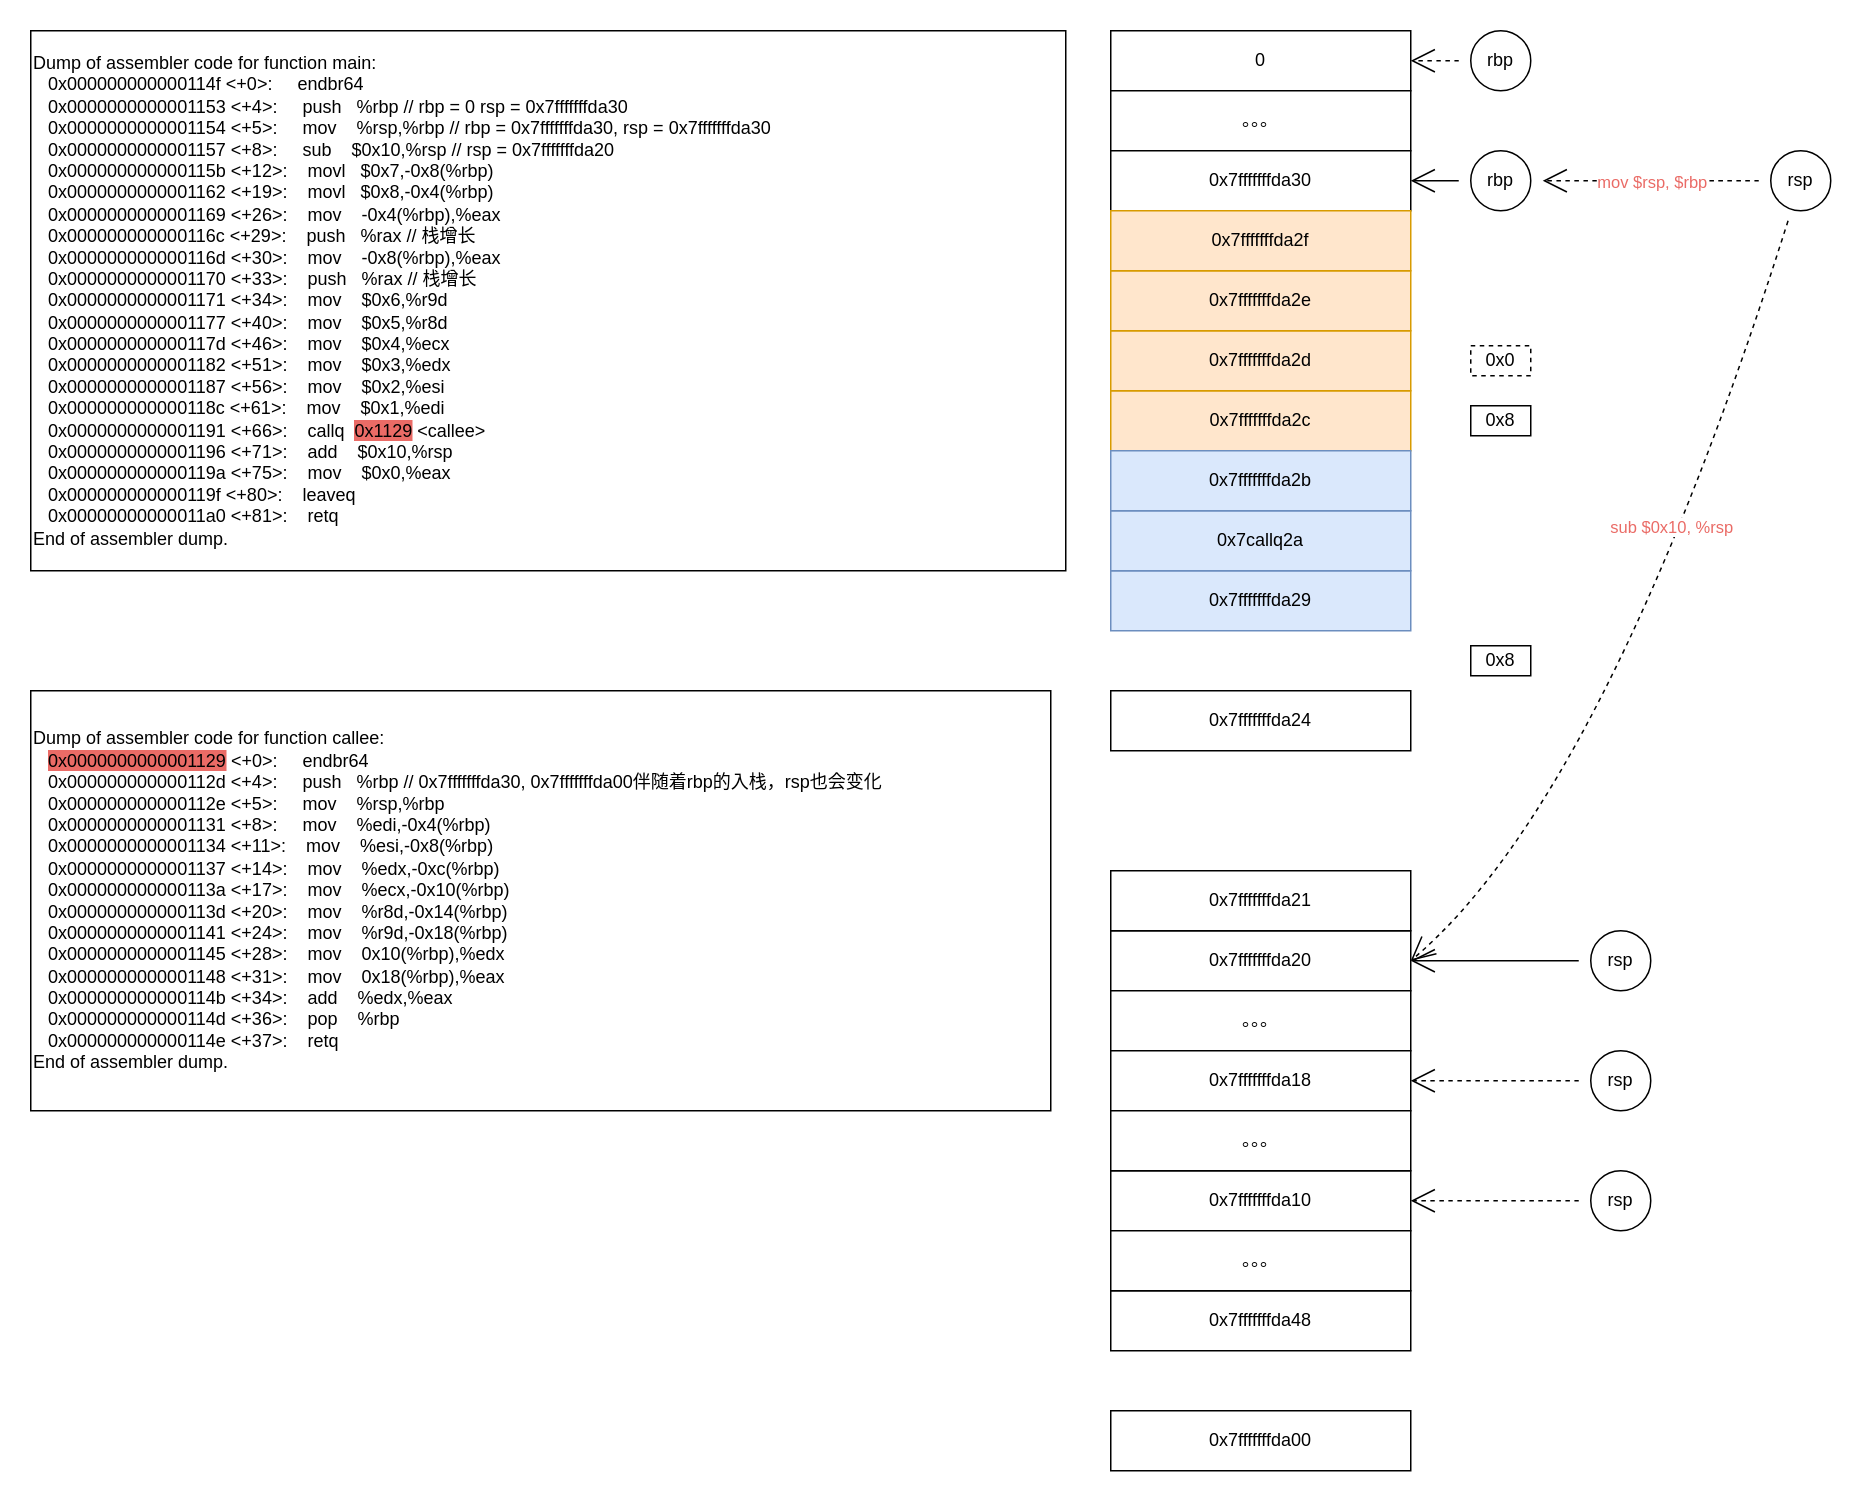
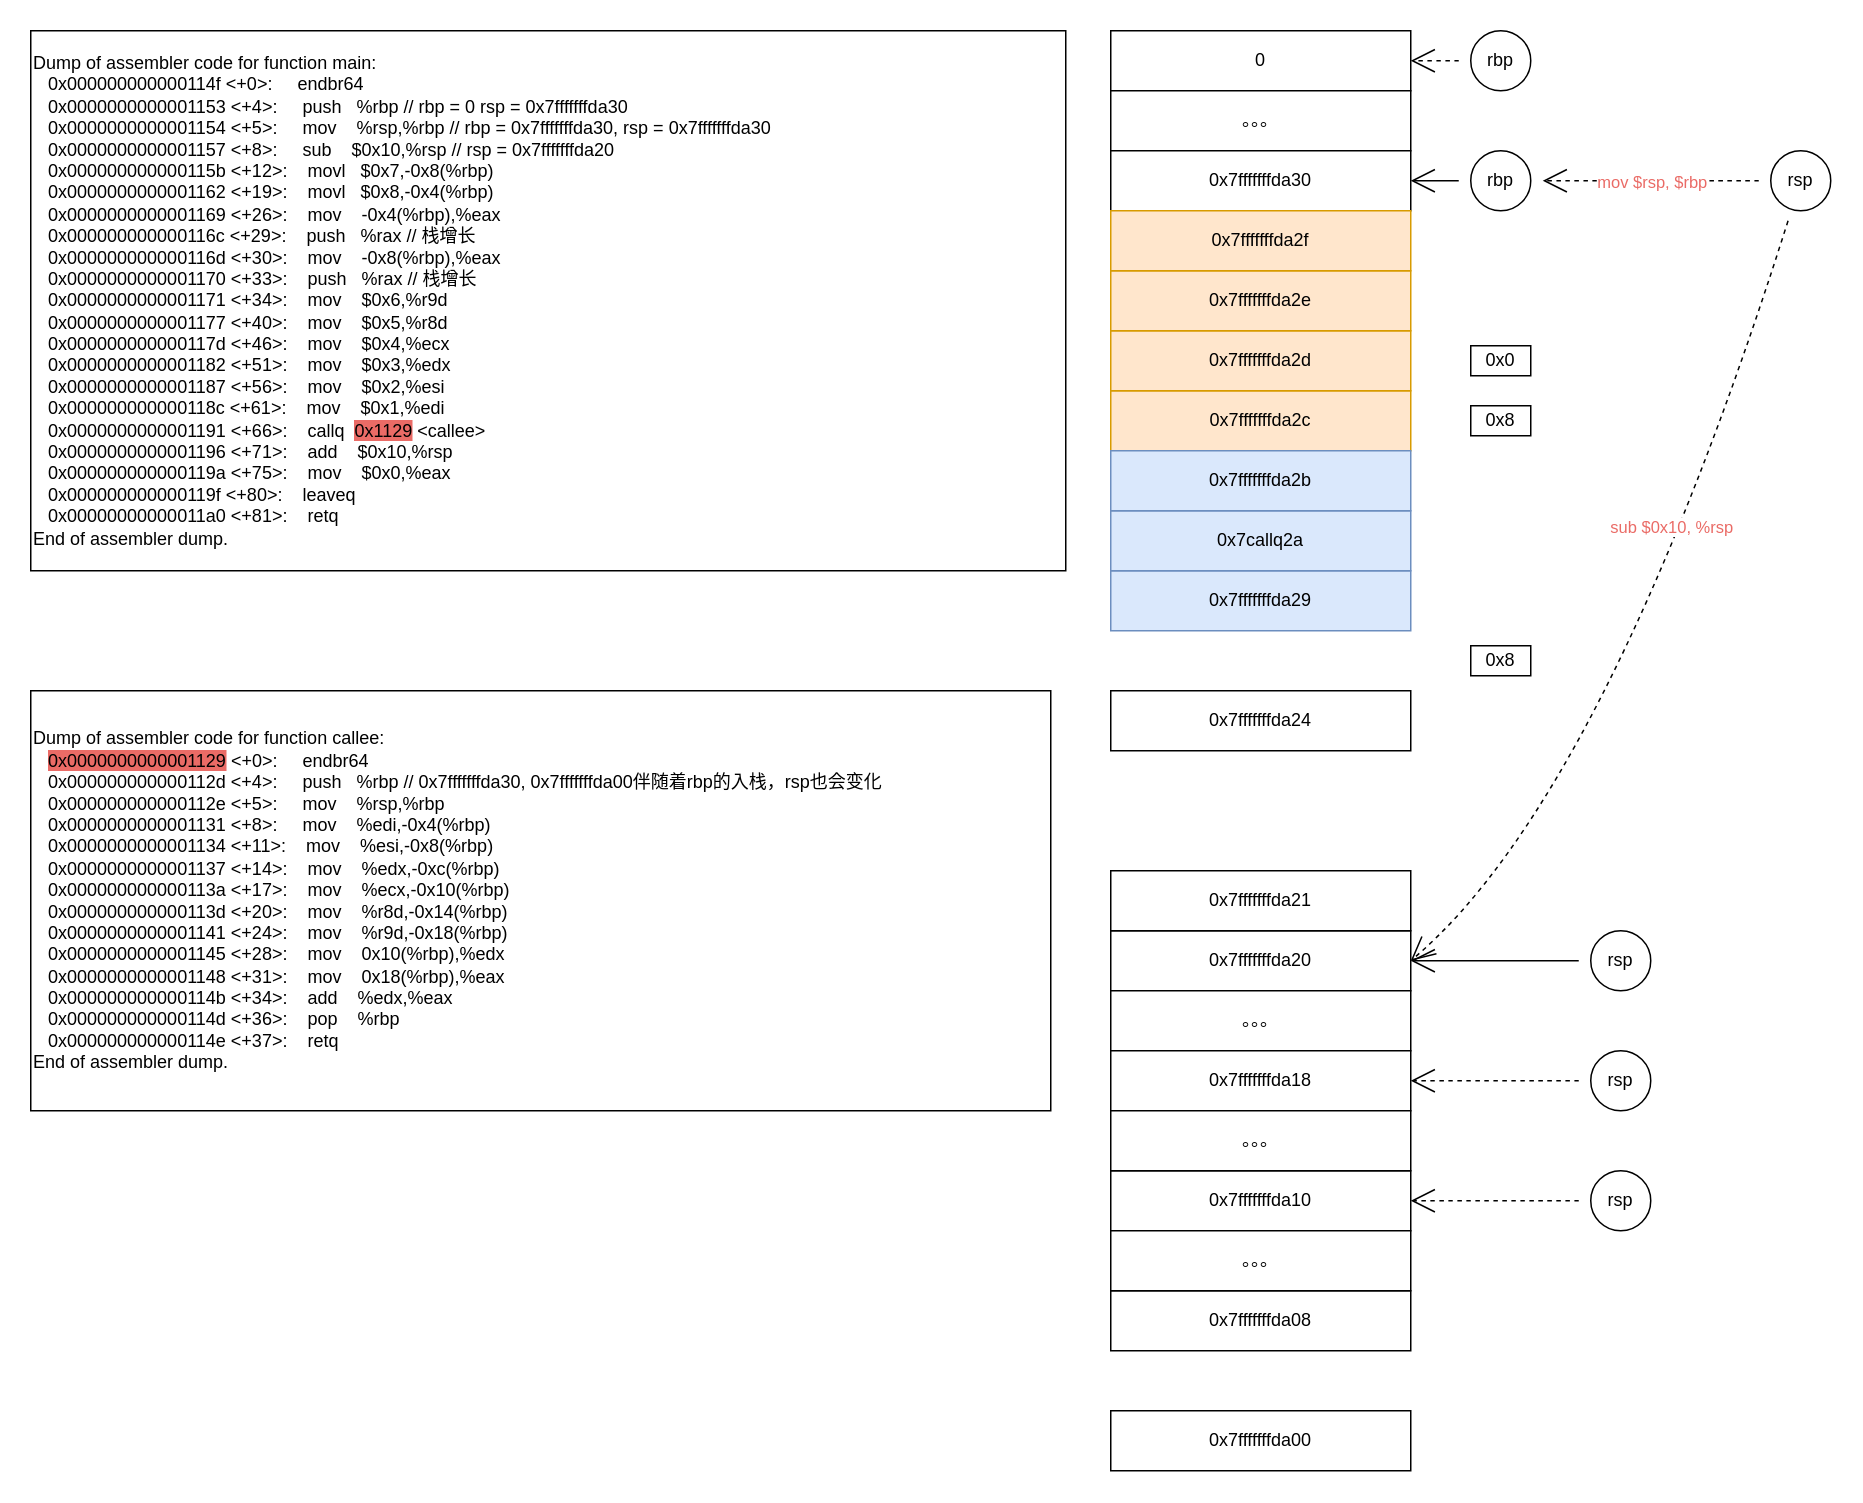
(1501, 361) -> (1501, 361)
(1261, 1321) -> (1261, 1321)
